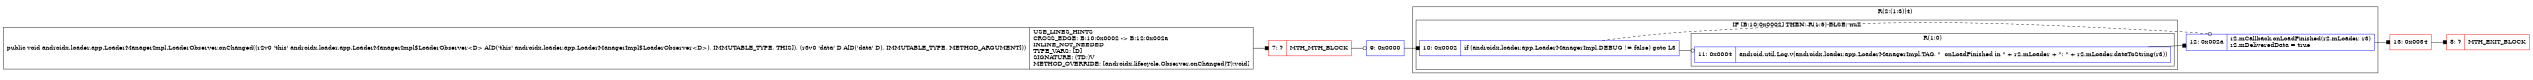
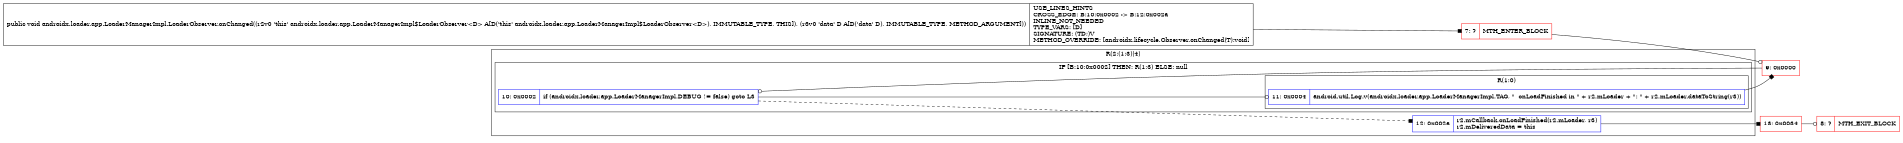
(1905, 23) -> (1018, 109)
(2437, 42) -> (1807, 124)
(2271, 45) -> (1496, 127)
(2165, 46) -> (1758, 86)
(1319, 48) -> (1516, 31)
(1385, 48) -> (1781, 68)
(1410, 48) -> (1262, 74)
